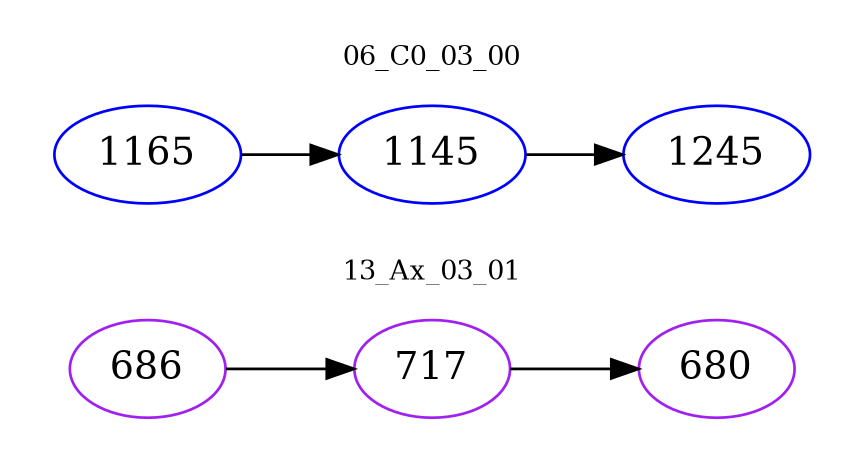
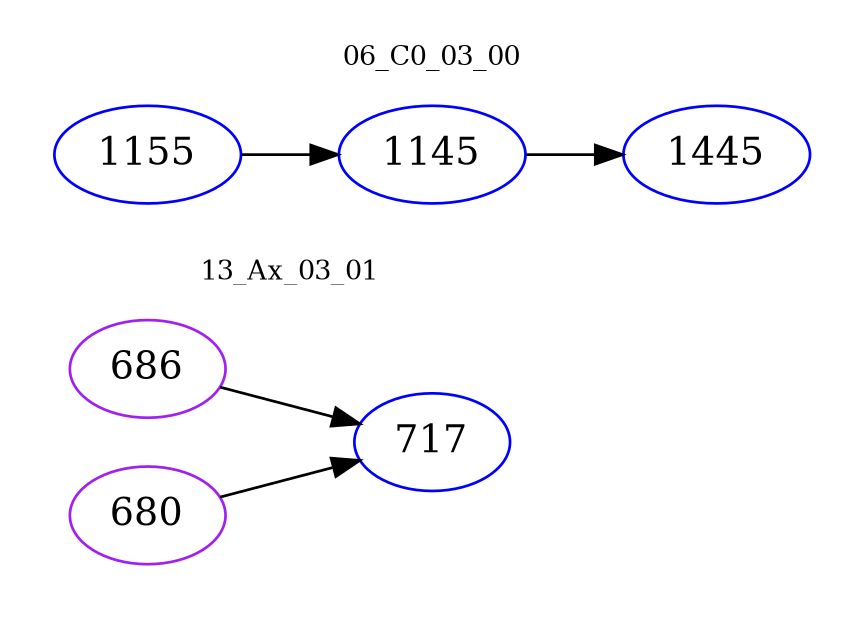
(148, 155) -> (148, 155)
(717, 155) -> (717, 155)
(432, 369) -> (432, 442)
(561, 369) -> (276, 482)
